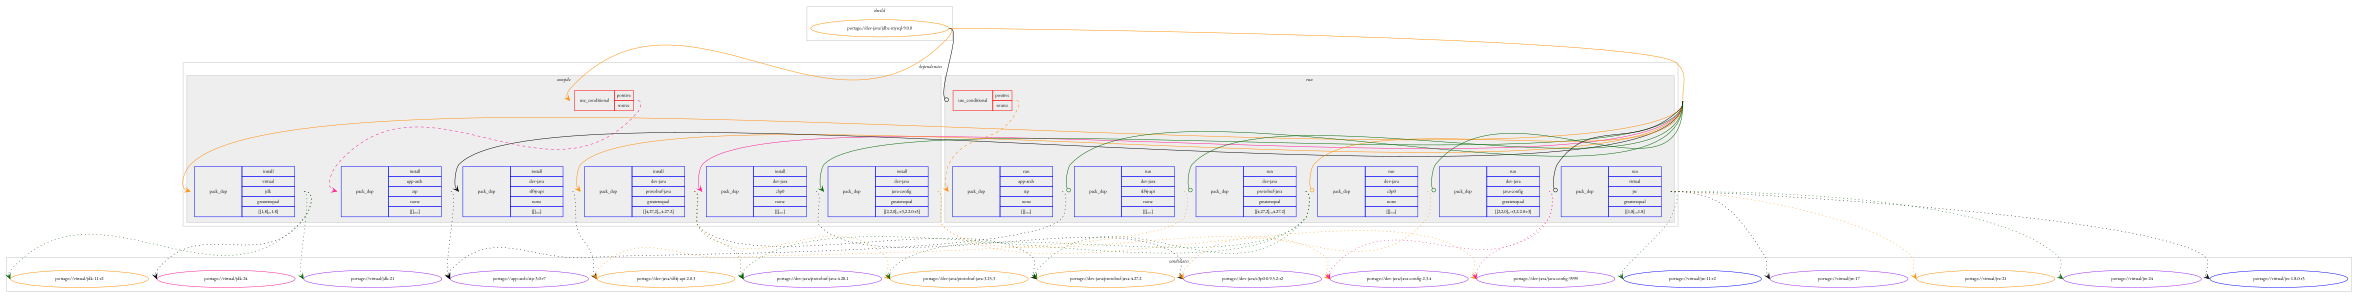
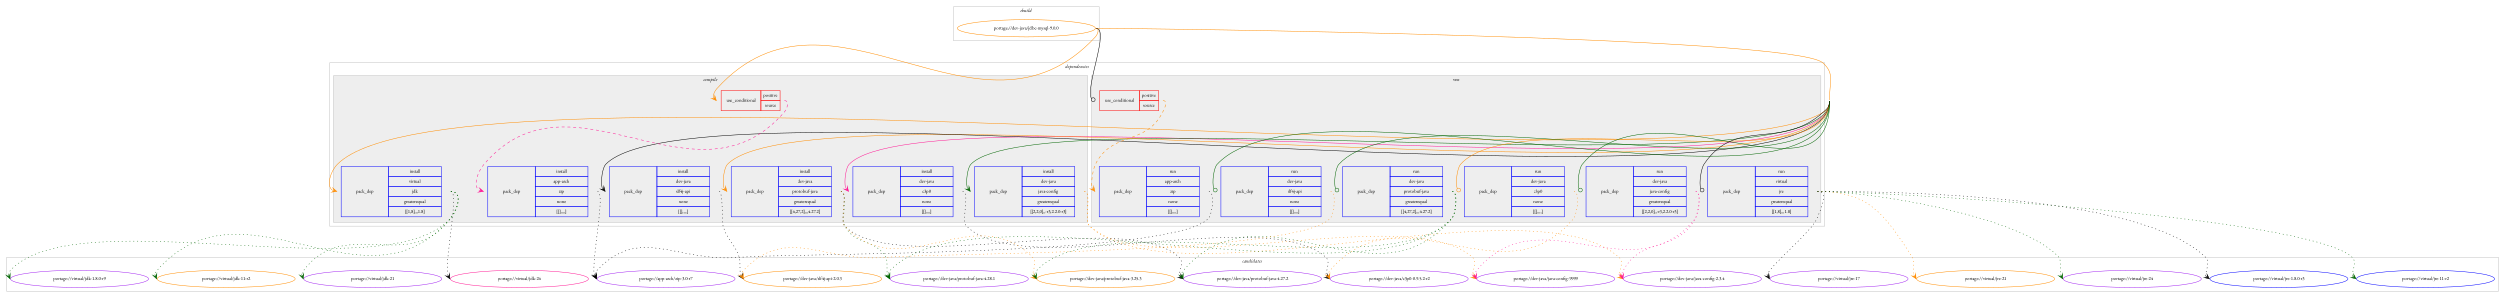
none -> (80, 279)
(1106, 279) -> (1253, 279)
